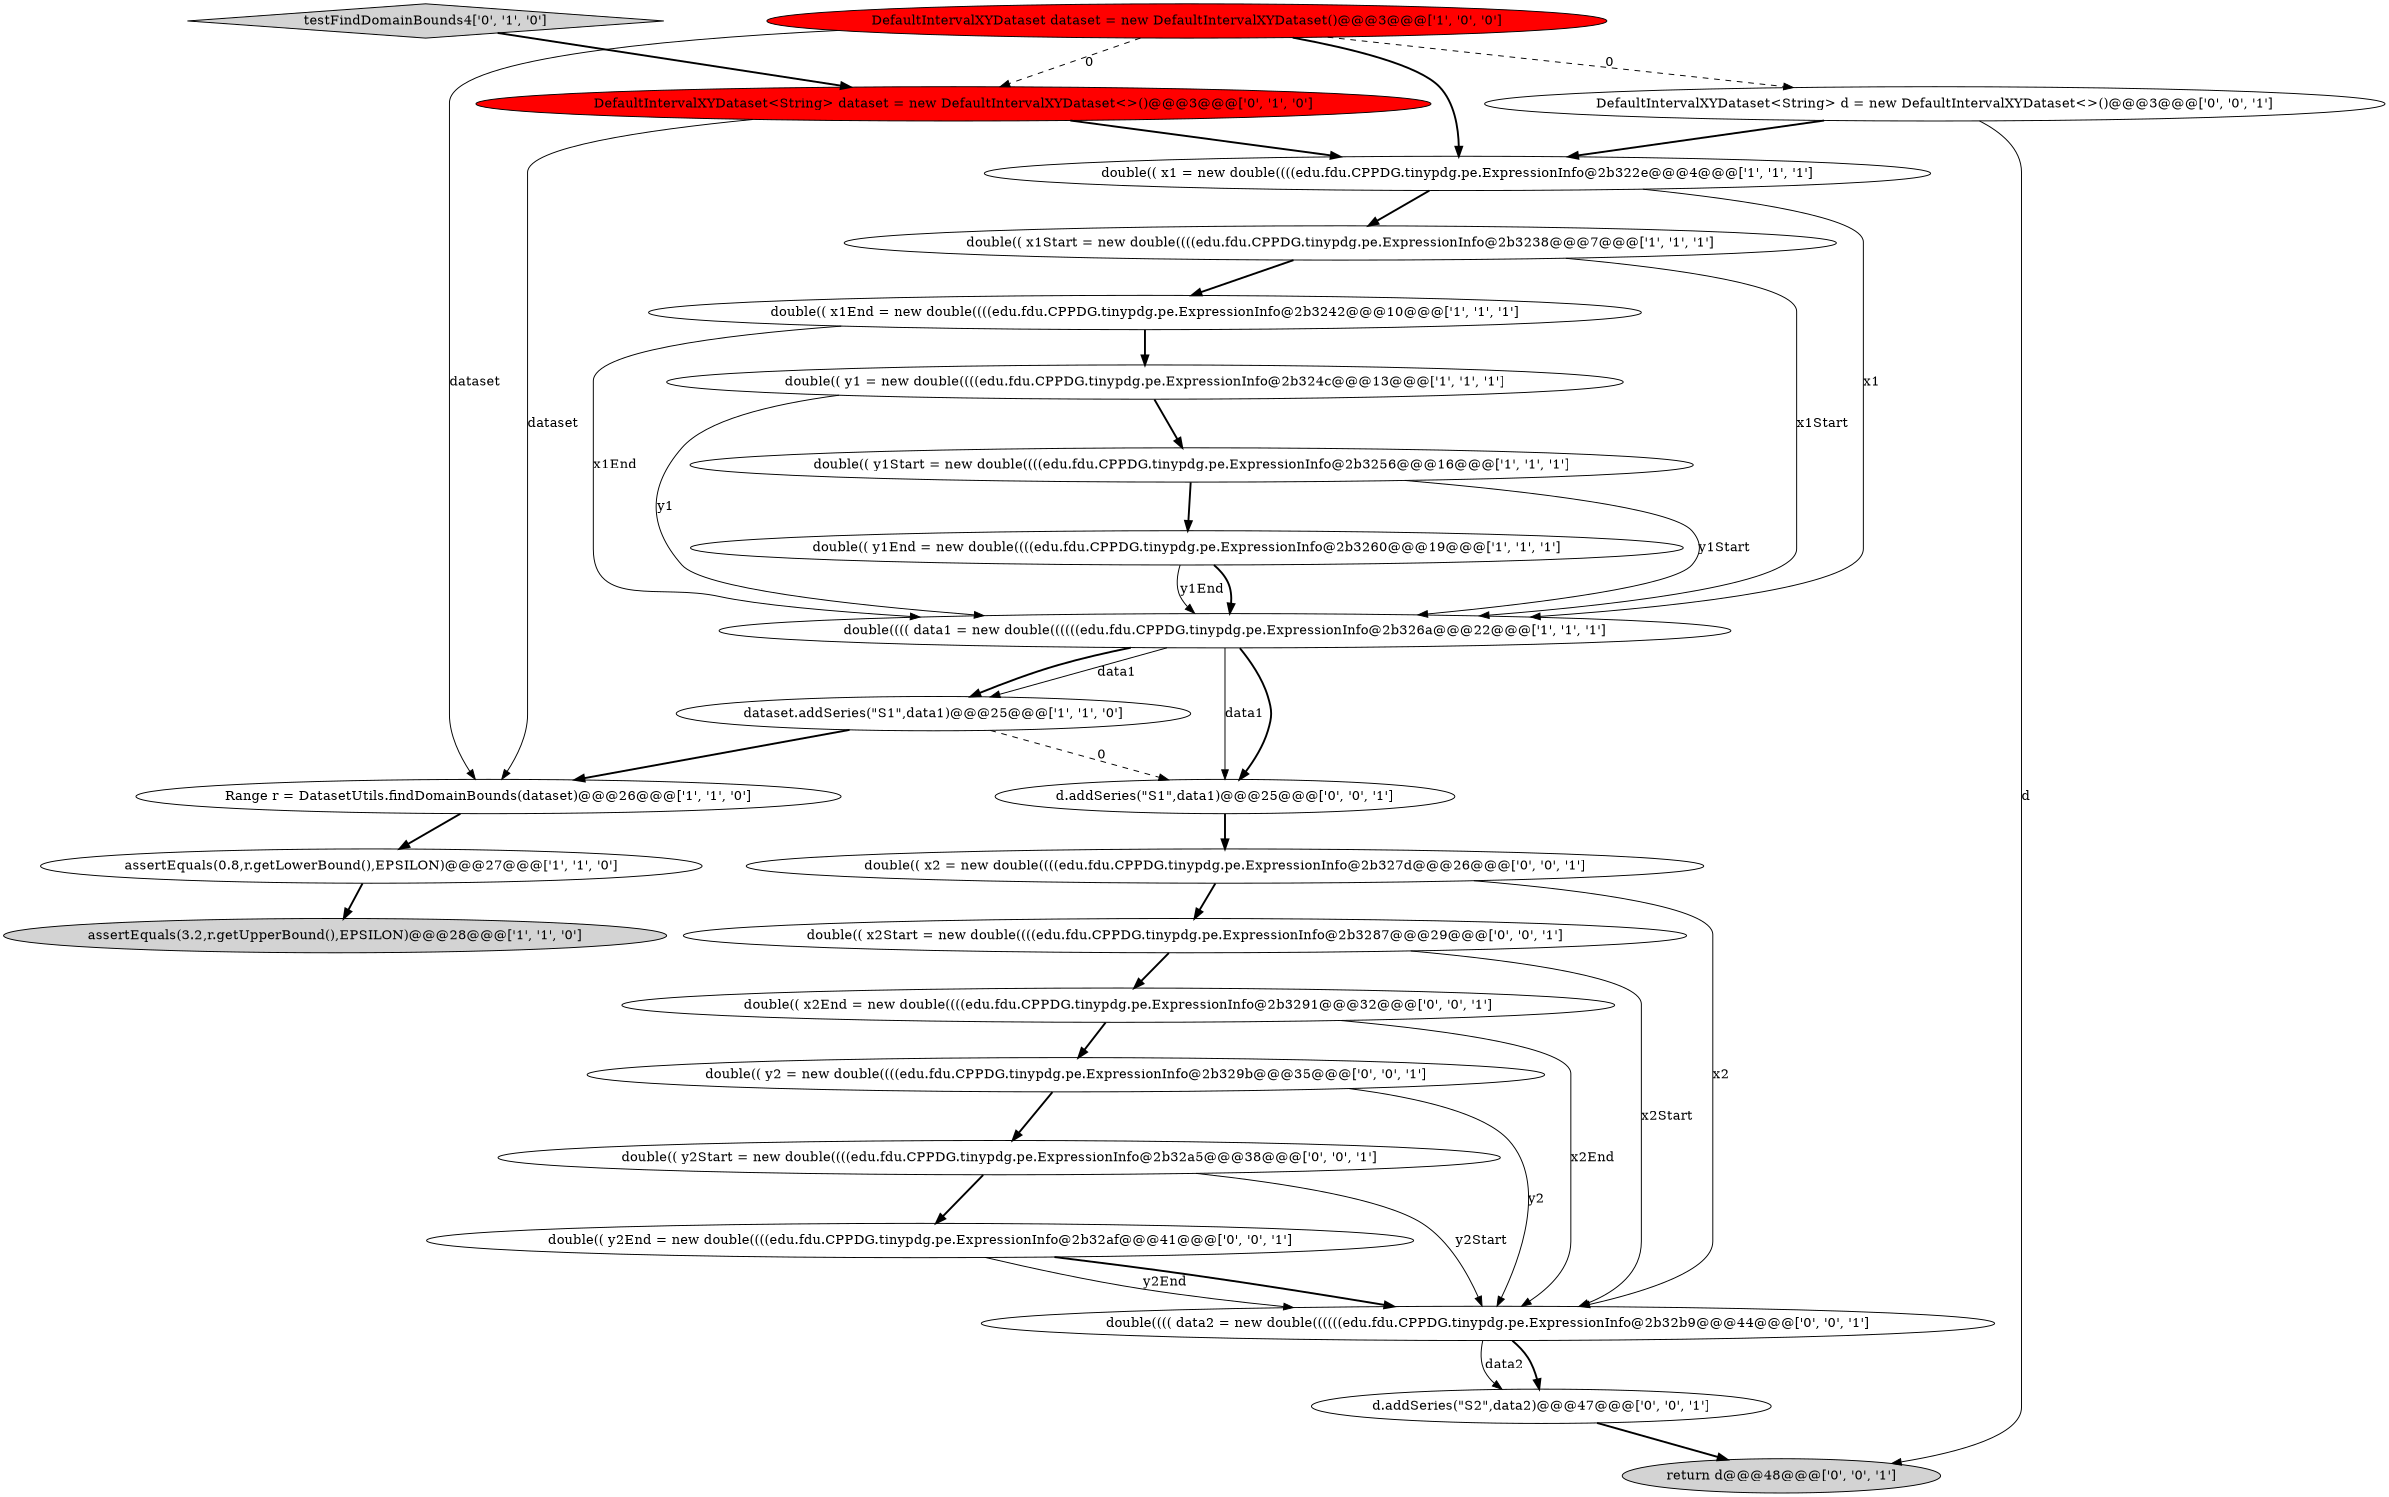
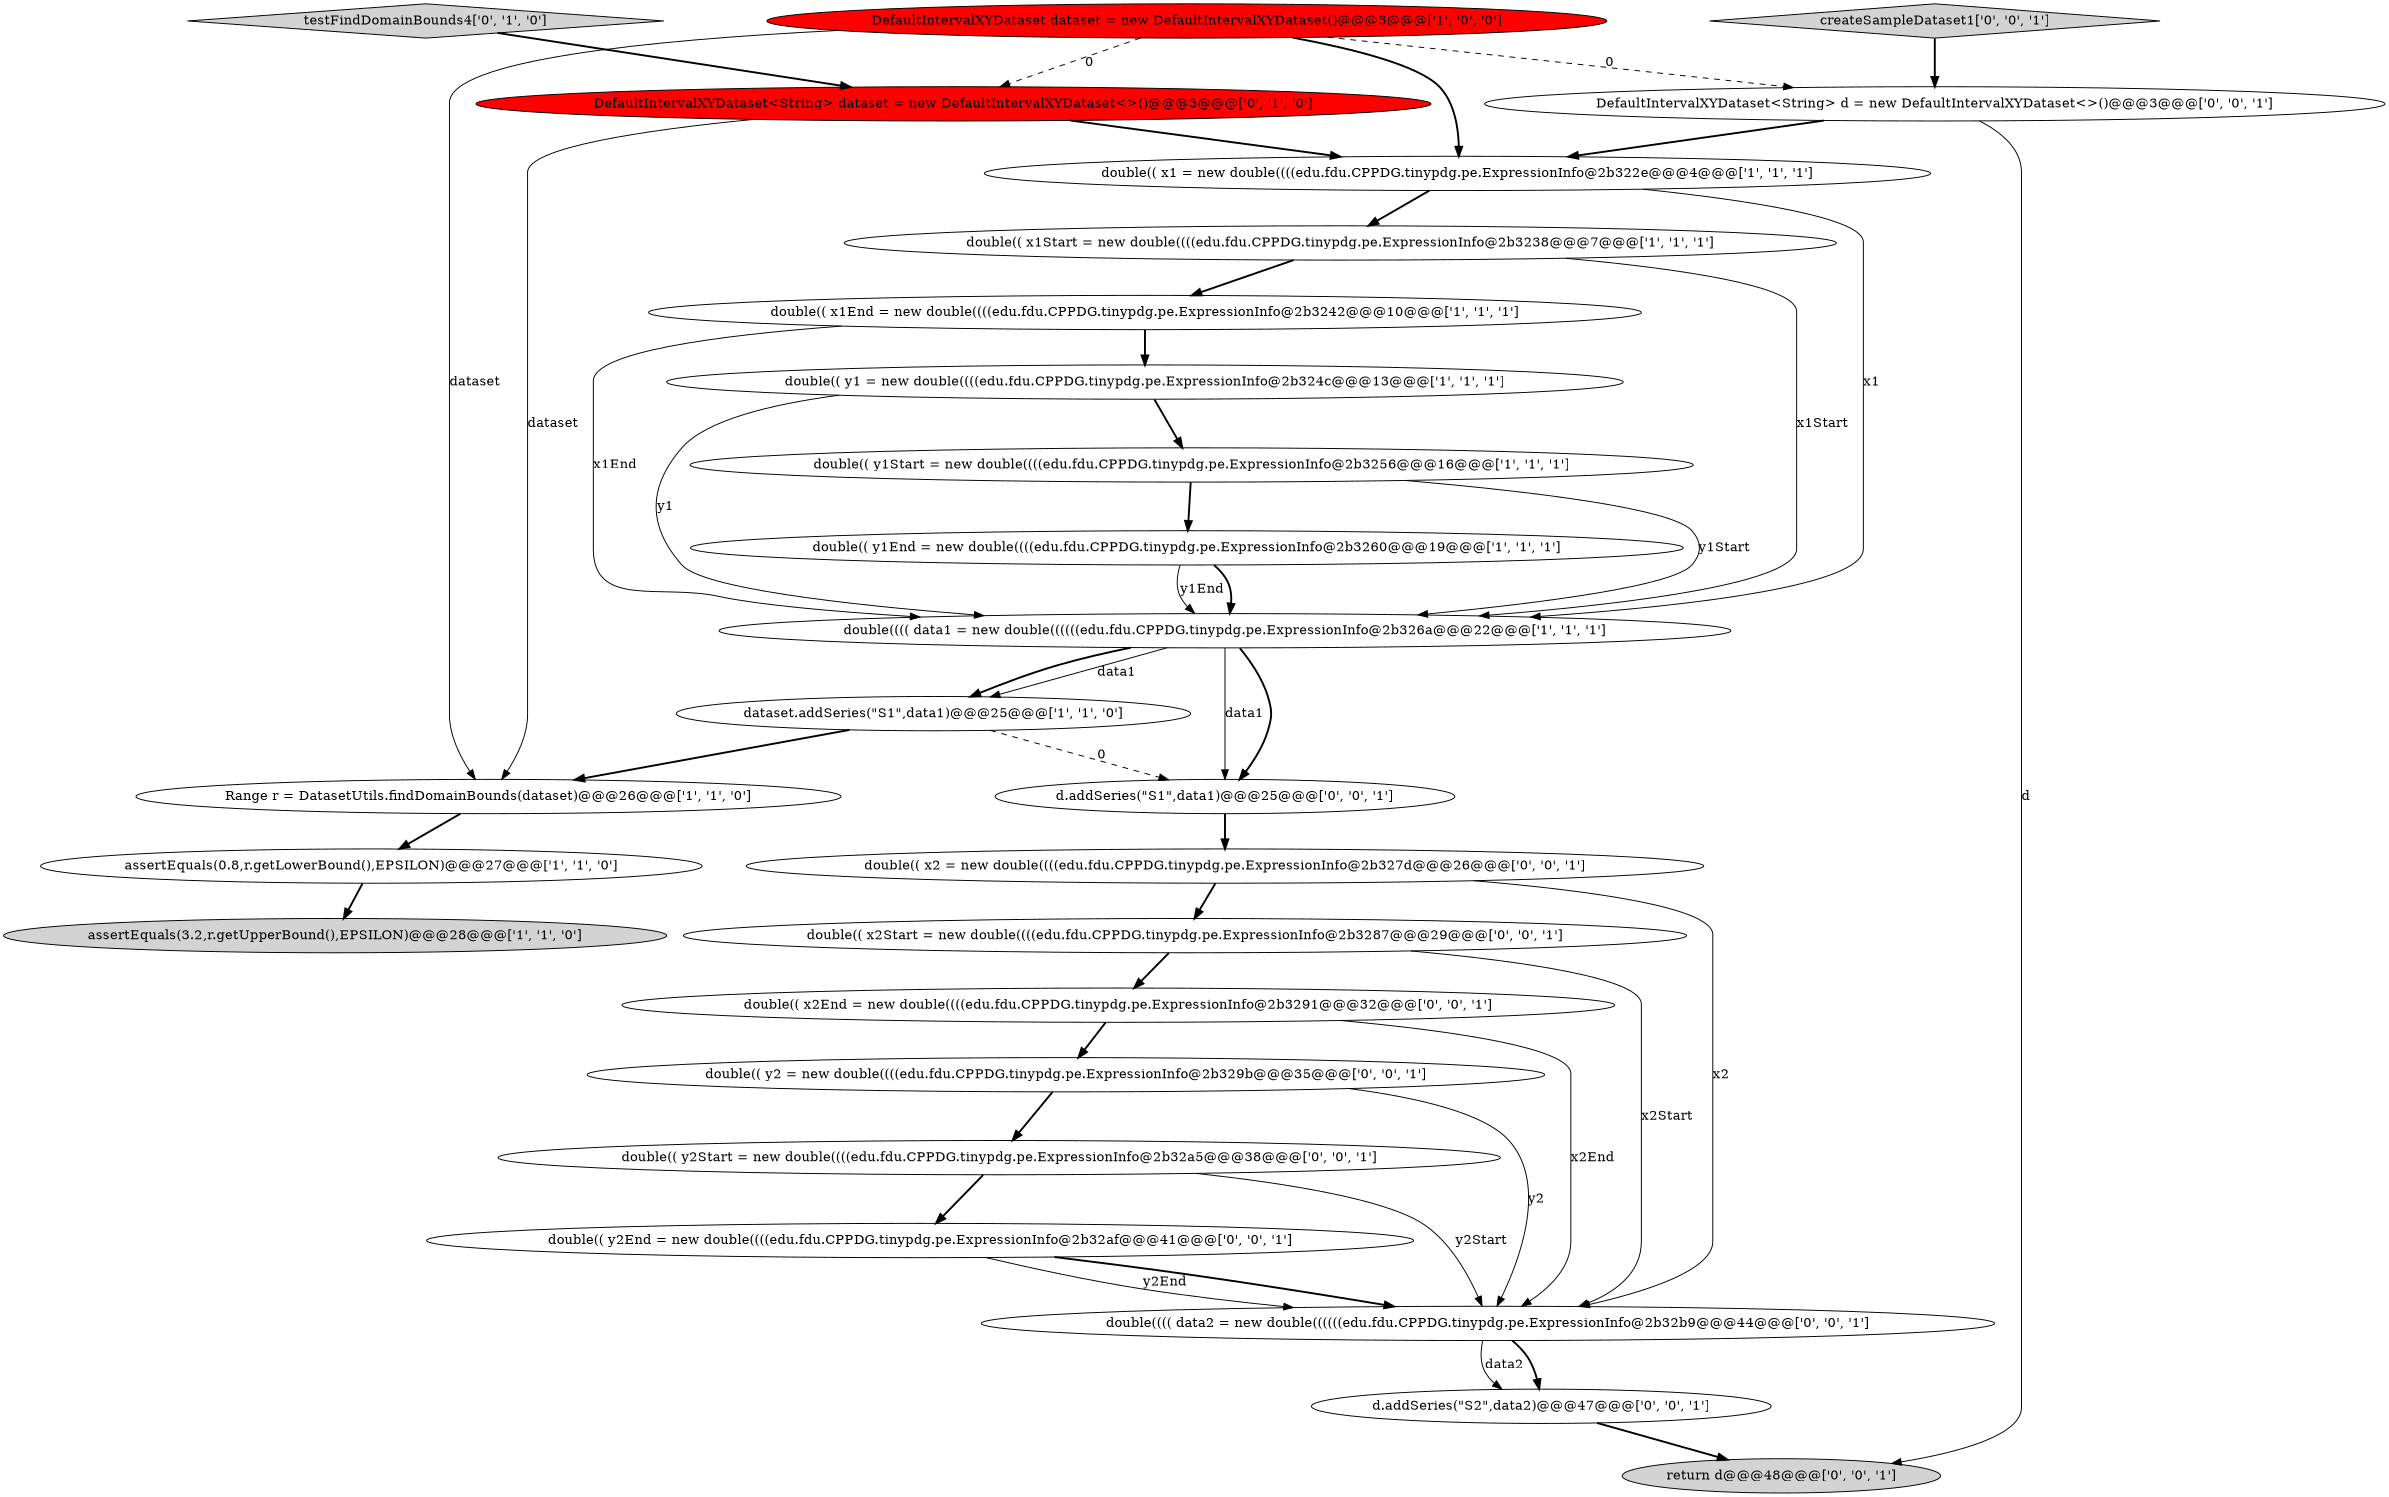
none -> (1935, 21)
